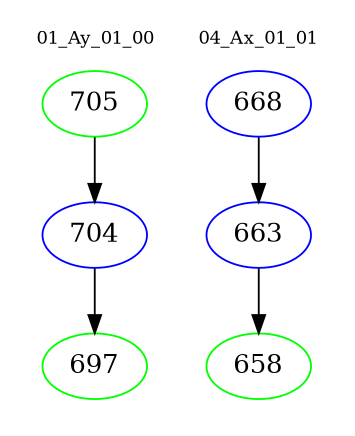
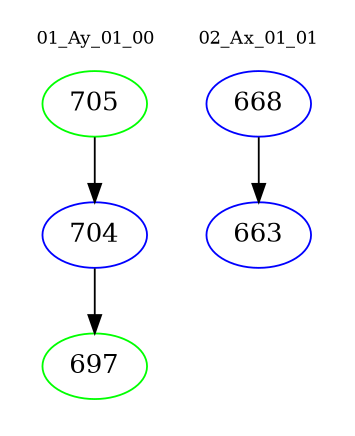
(259, 39) -> (259, 39)
(259, 366) -> none
